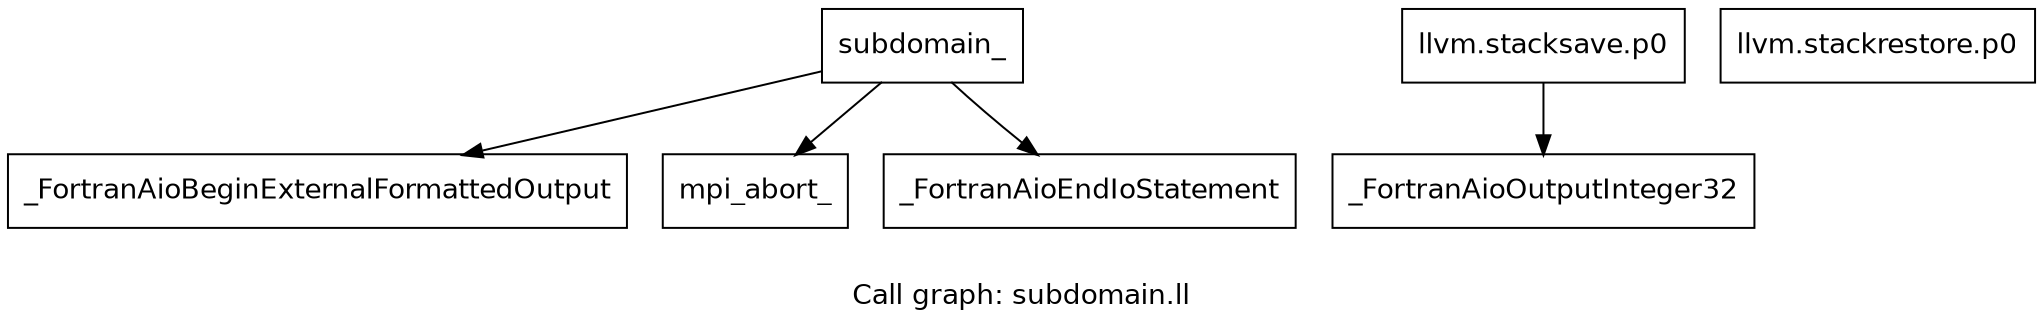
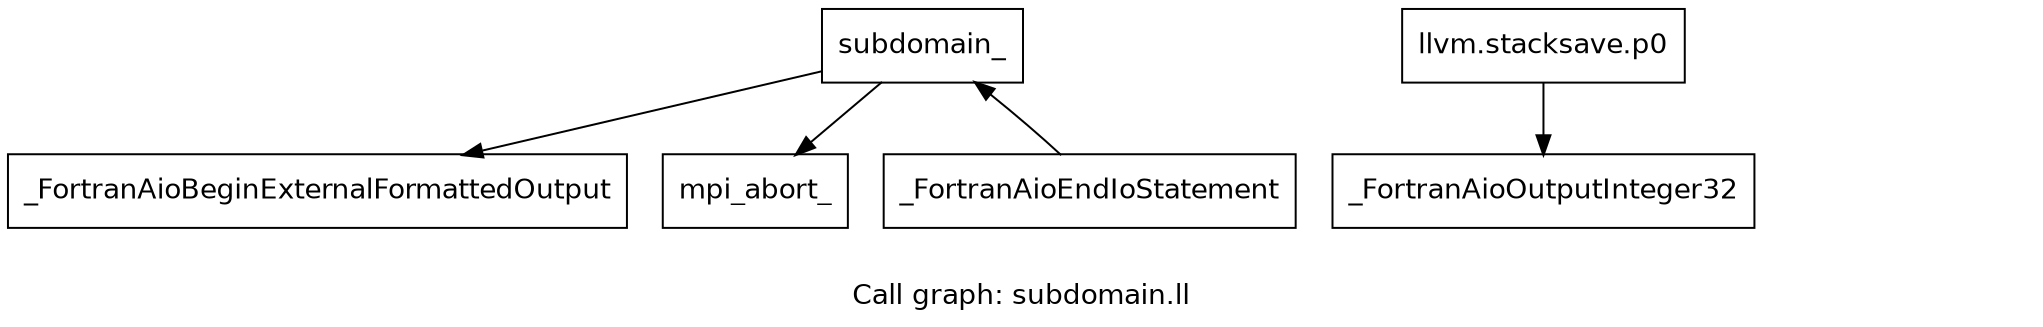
(1878, 46) -> none
(986, 113) -> (1026, 124)
